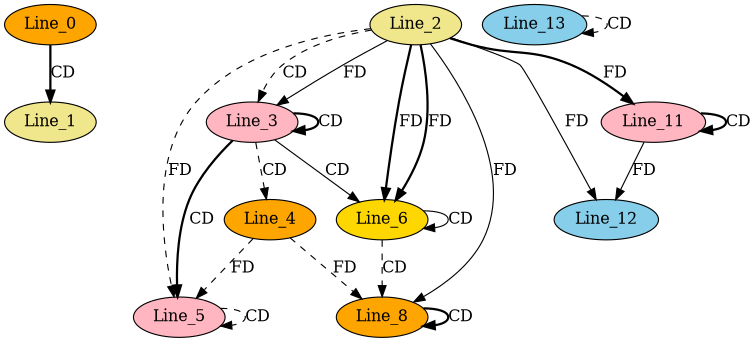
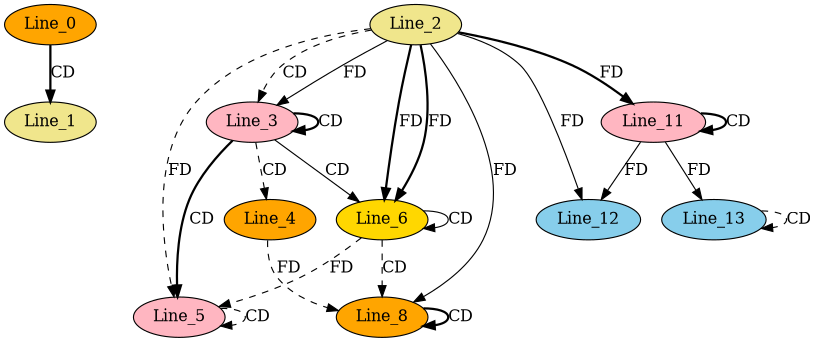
none -> (681, 166)
(229, 264) -> (299, 278)
